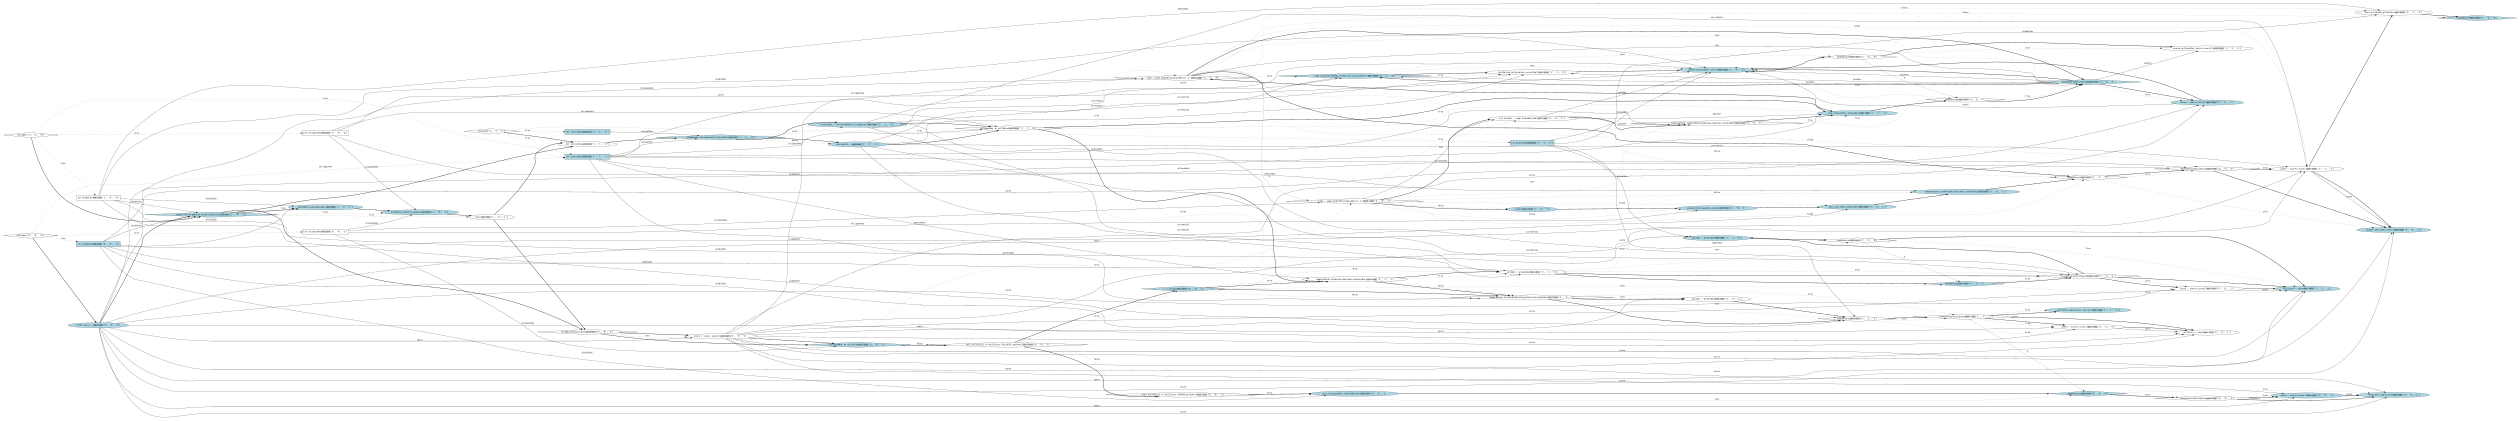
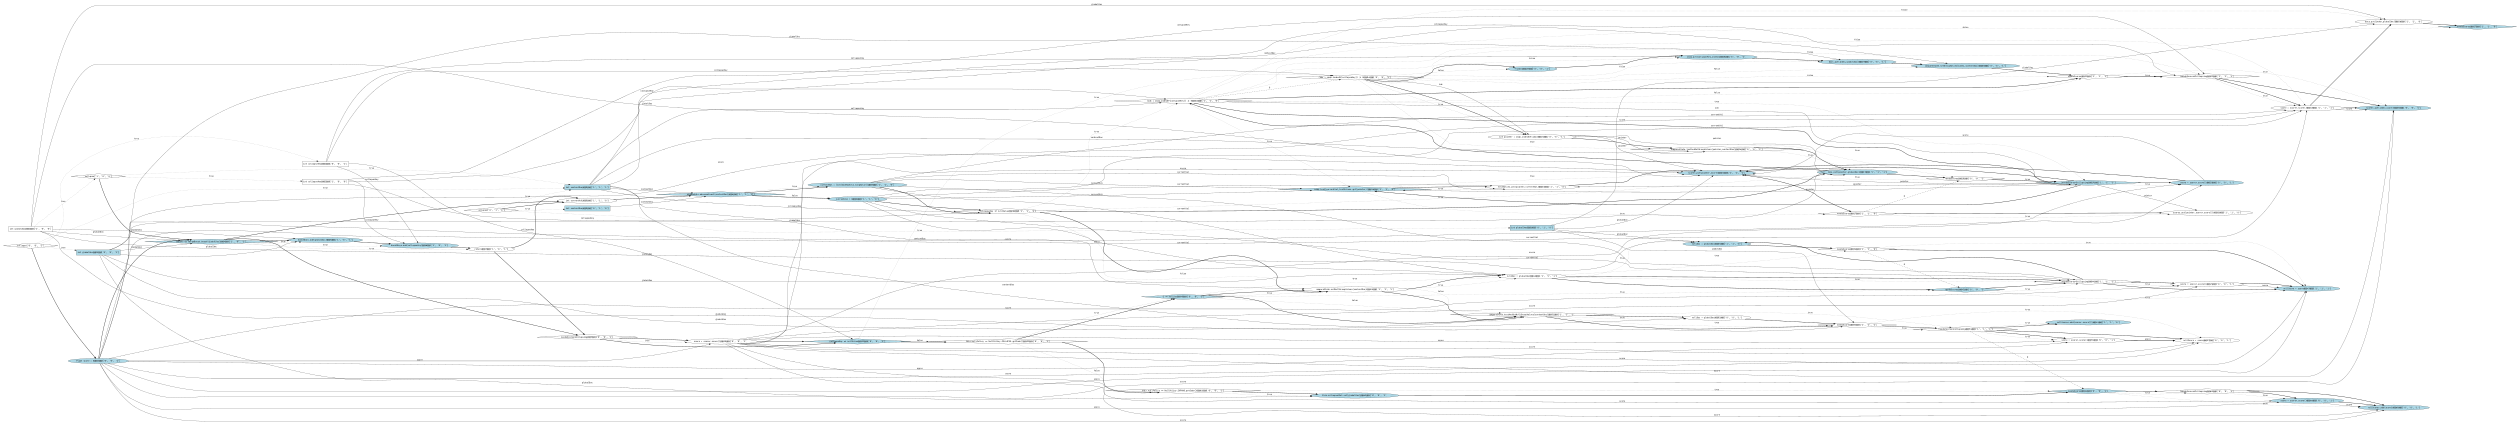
(64, 166) -> (64, 203)
(325, 167) -> (325, 188)
